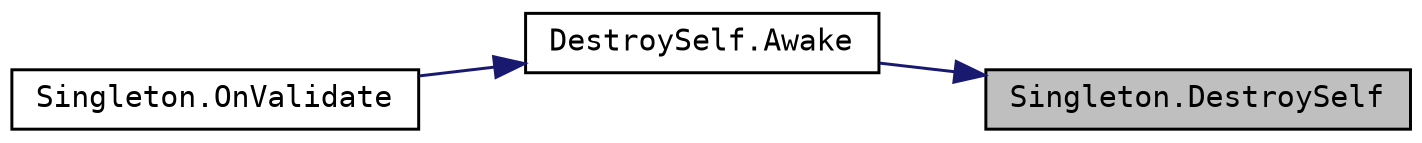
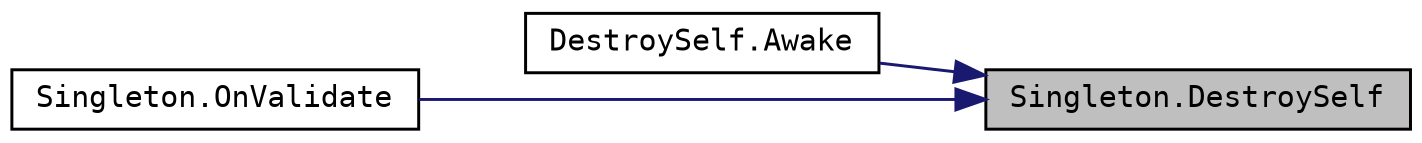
(457, 72) -> (687, 99)
